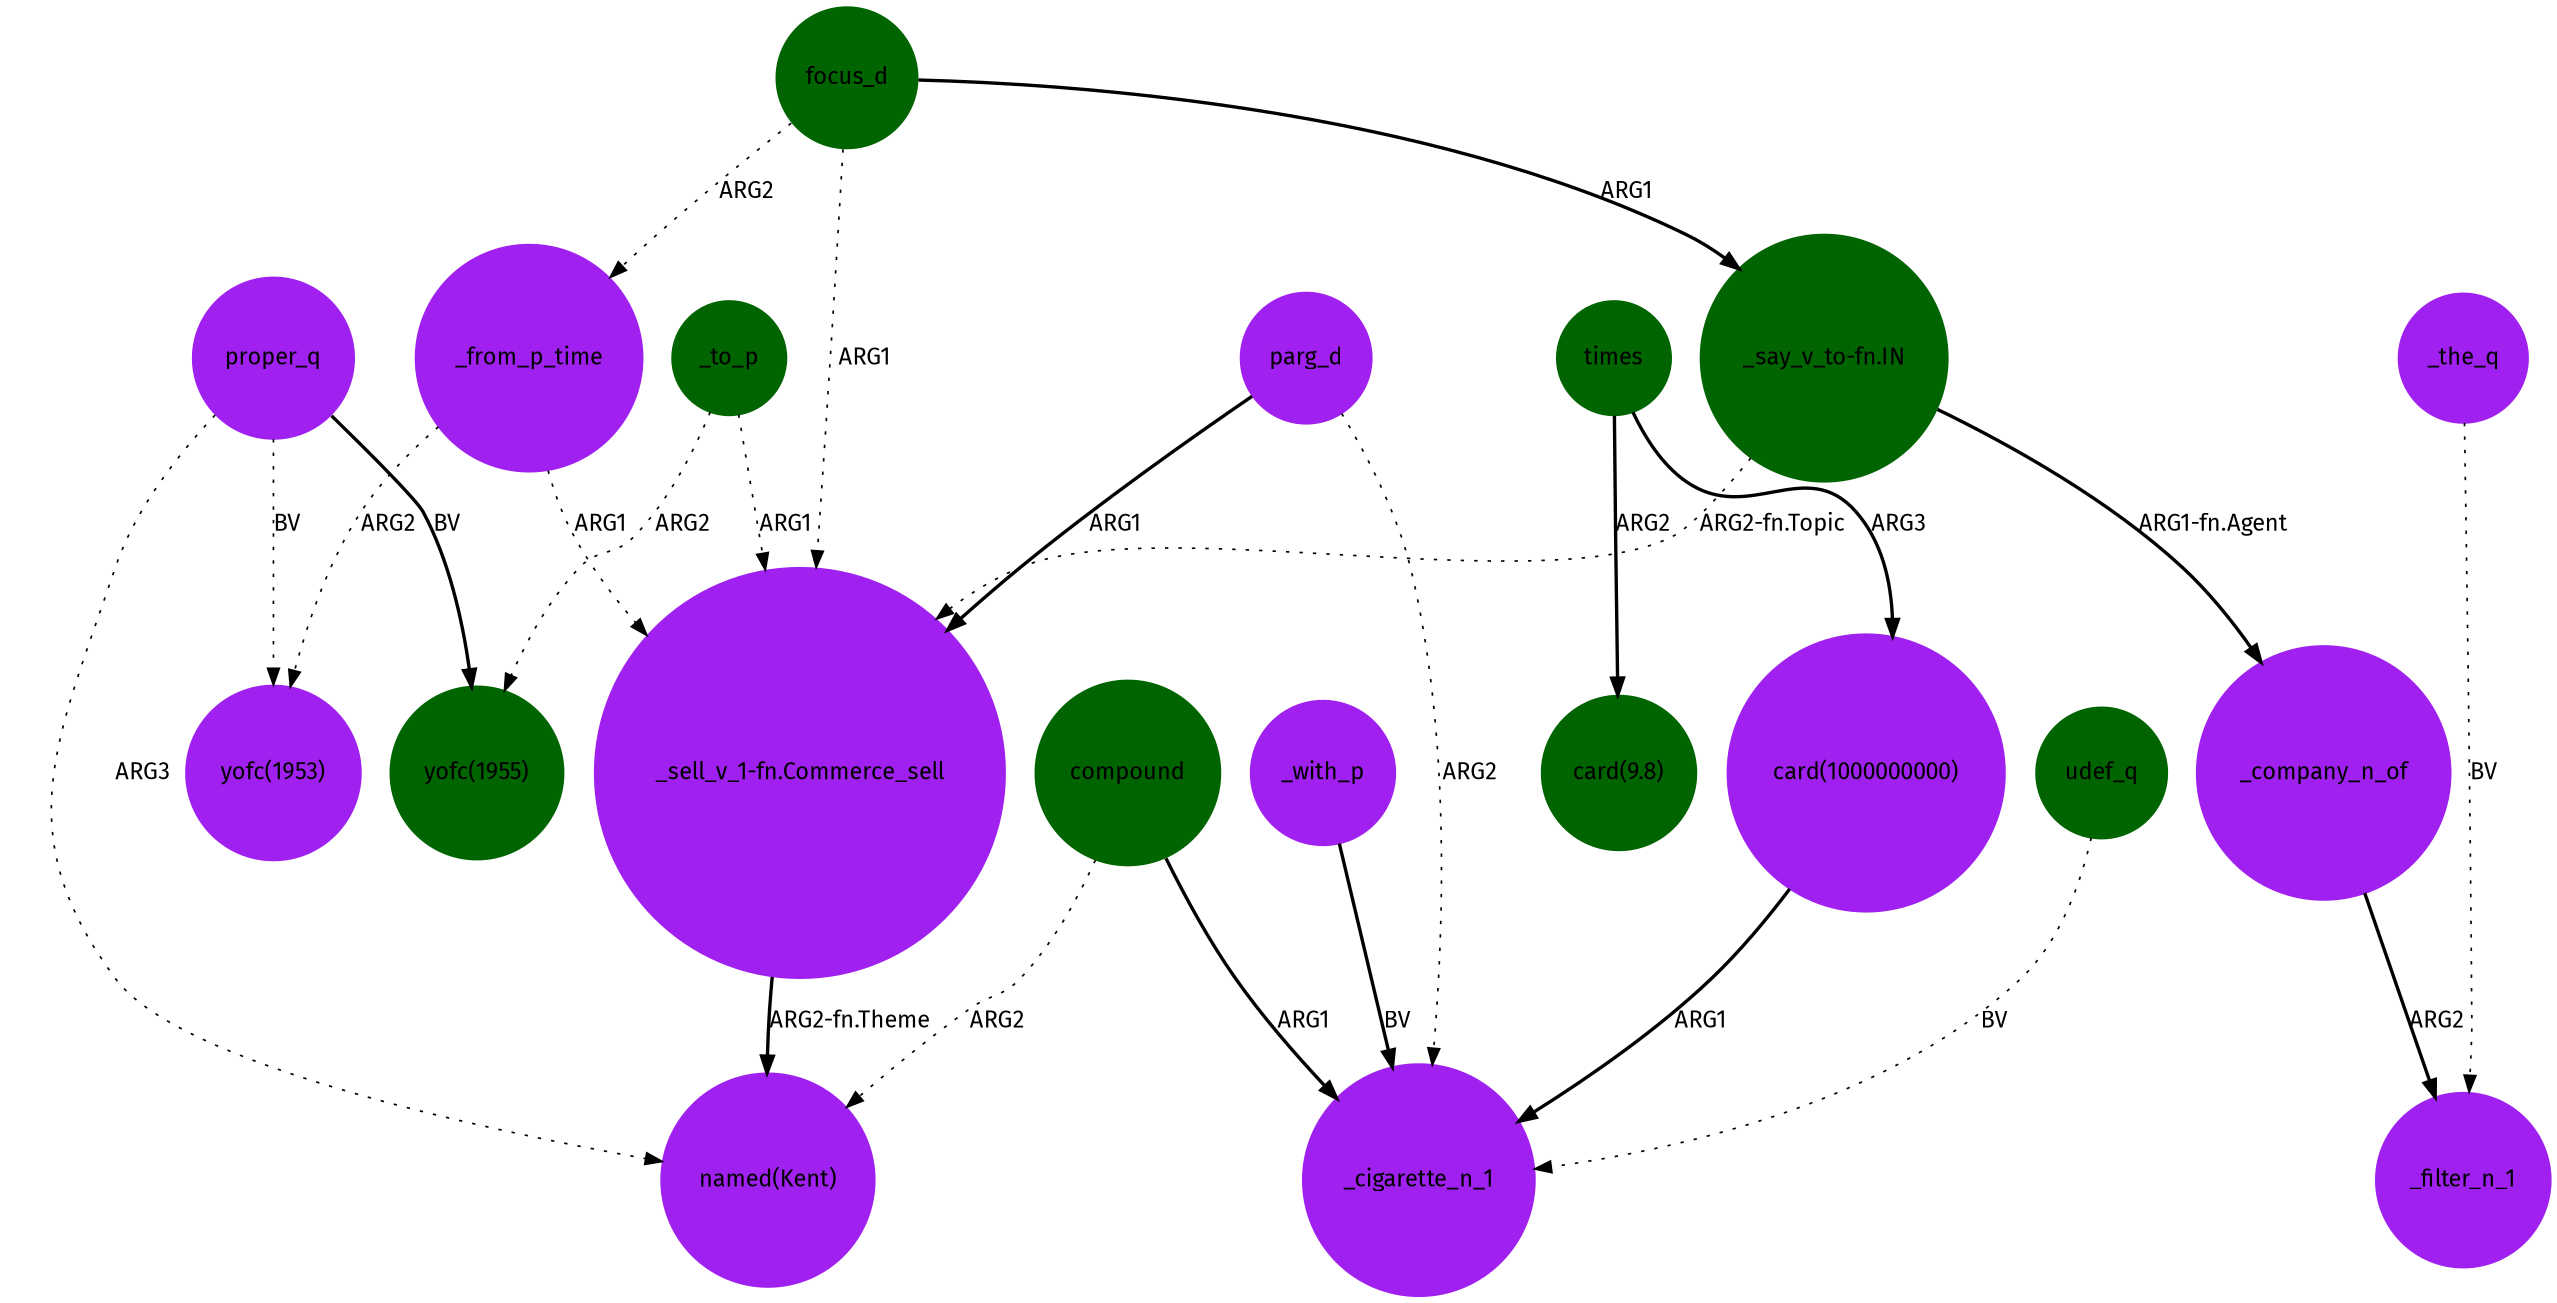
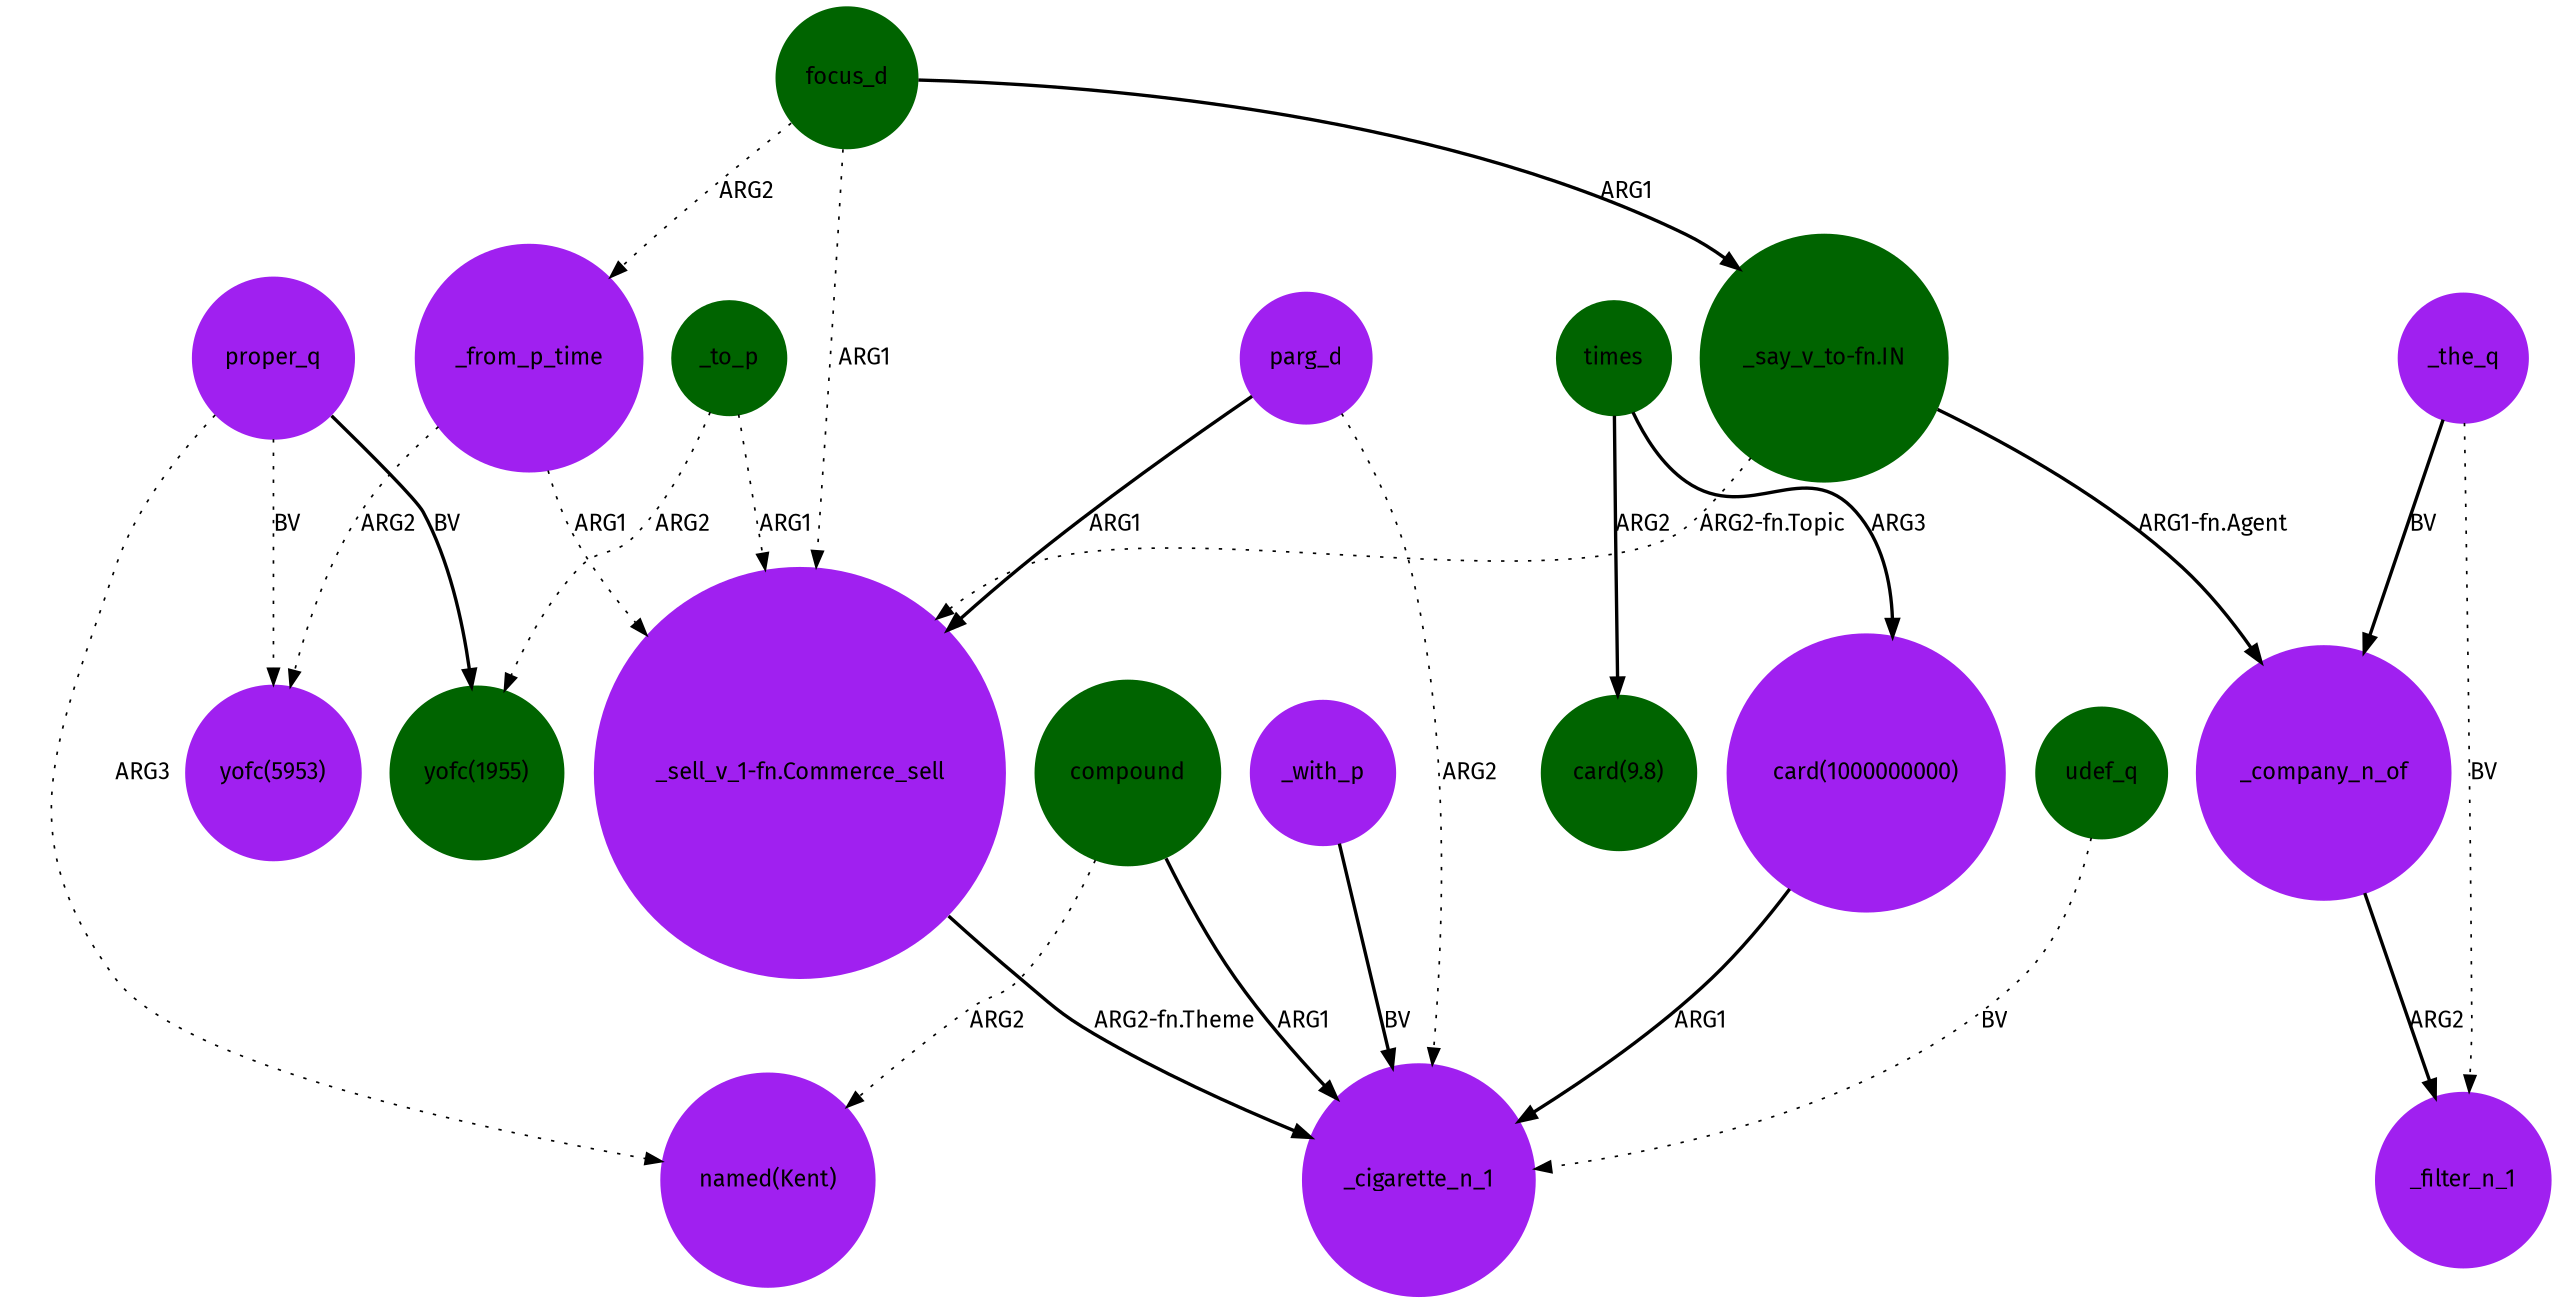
none -> (2406, 528)
(273, 773) -> (273, 773)
(769, 1016) -> (1109, 1043)
